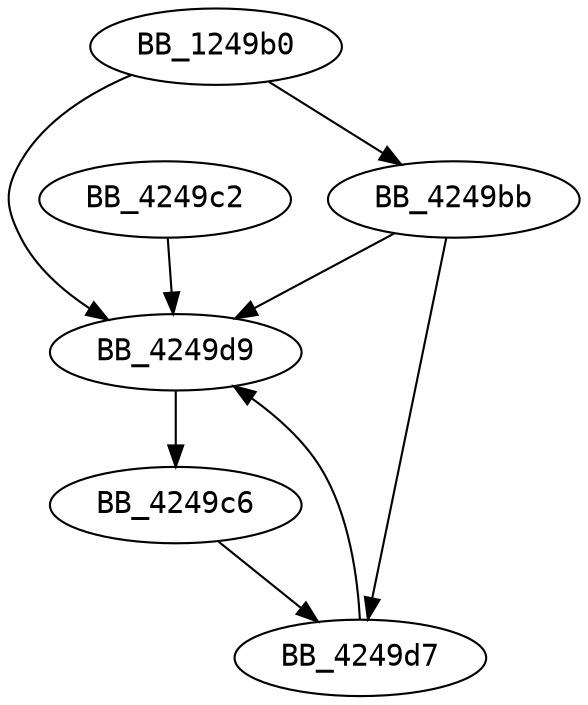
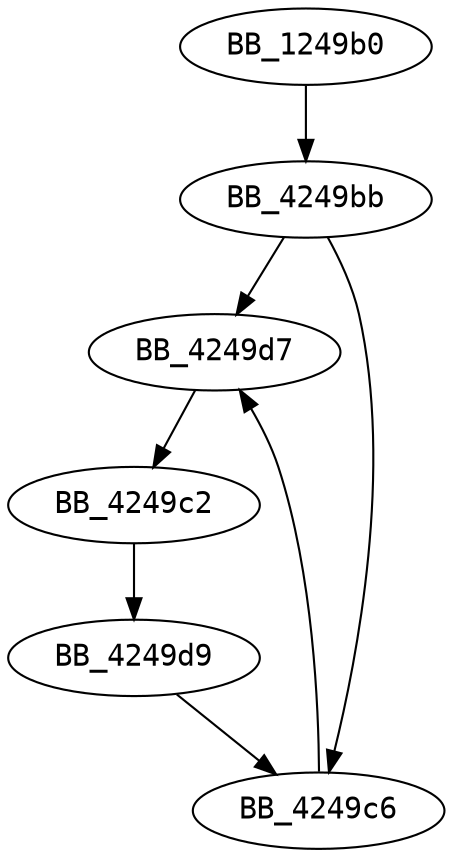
(13, 178) -> none
(324, 271) -> (373, 492)
(334, 495) -> (179, 419)
